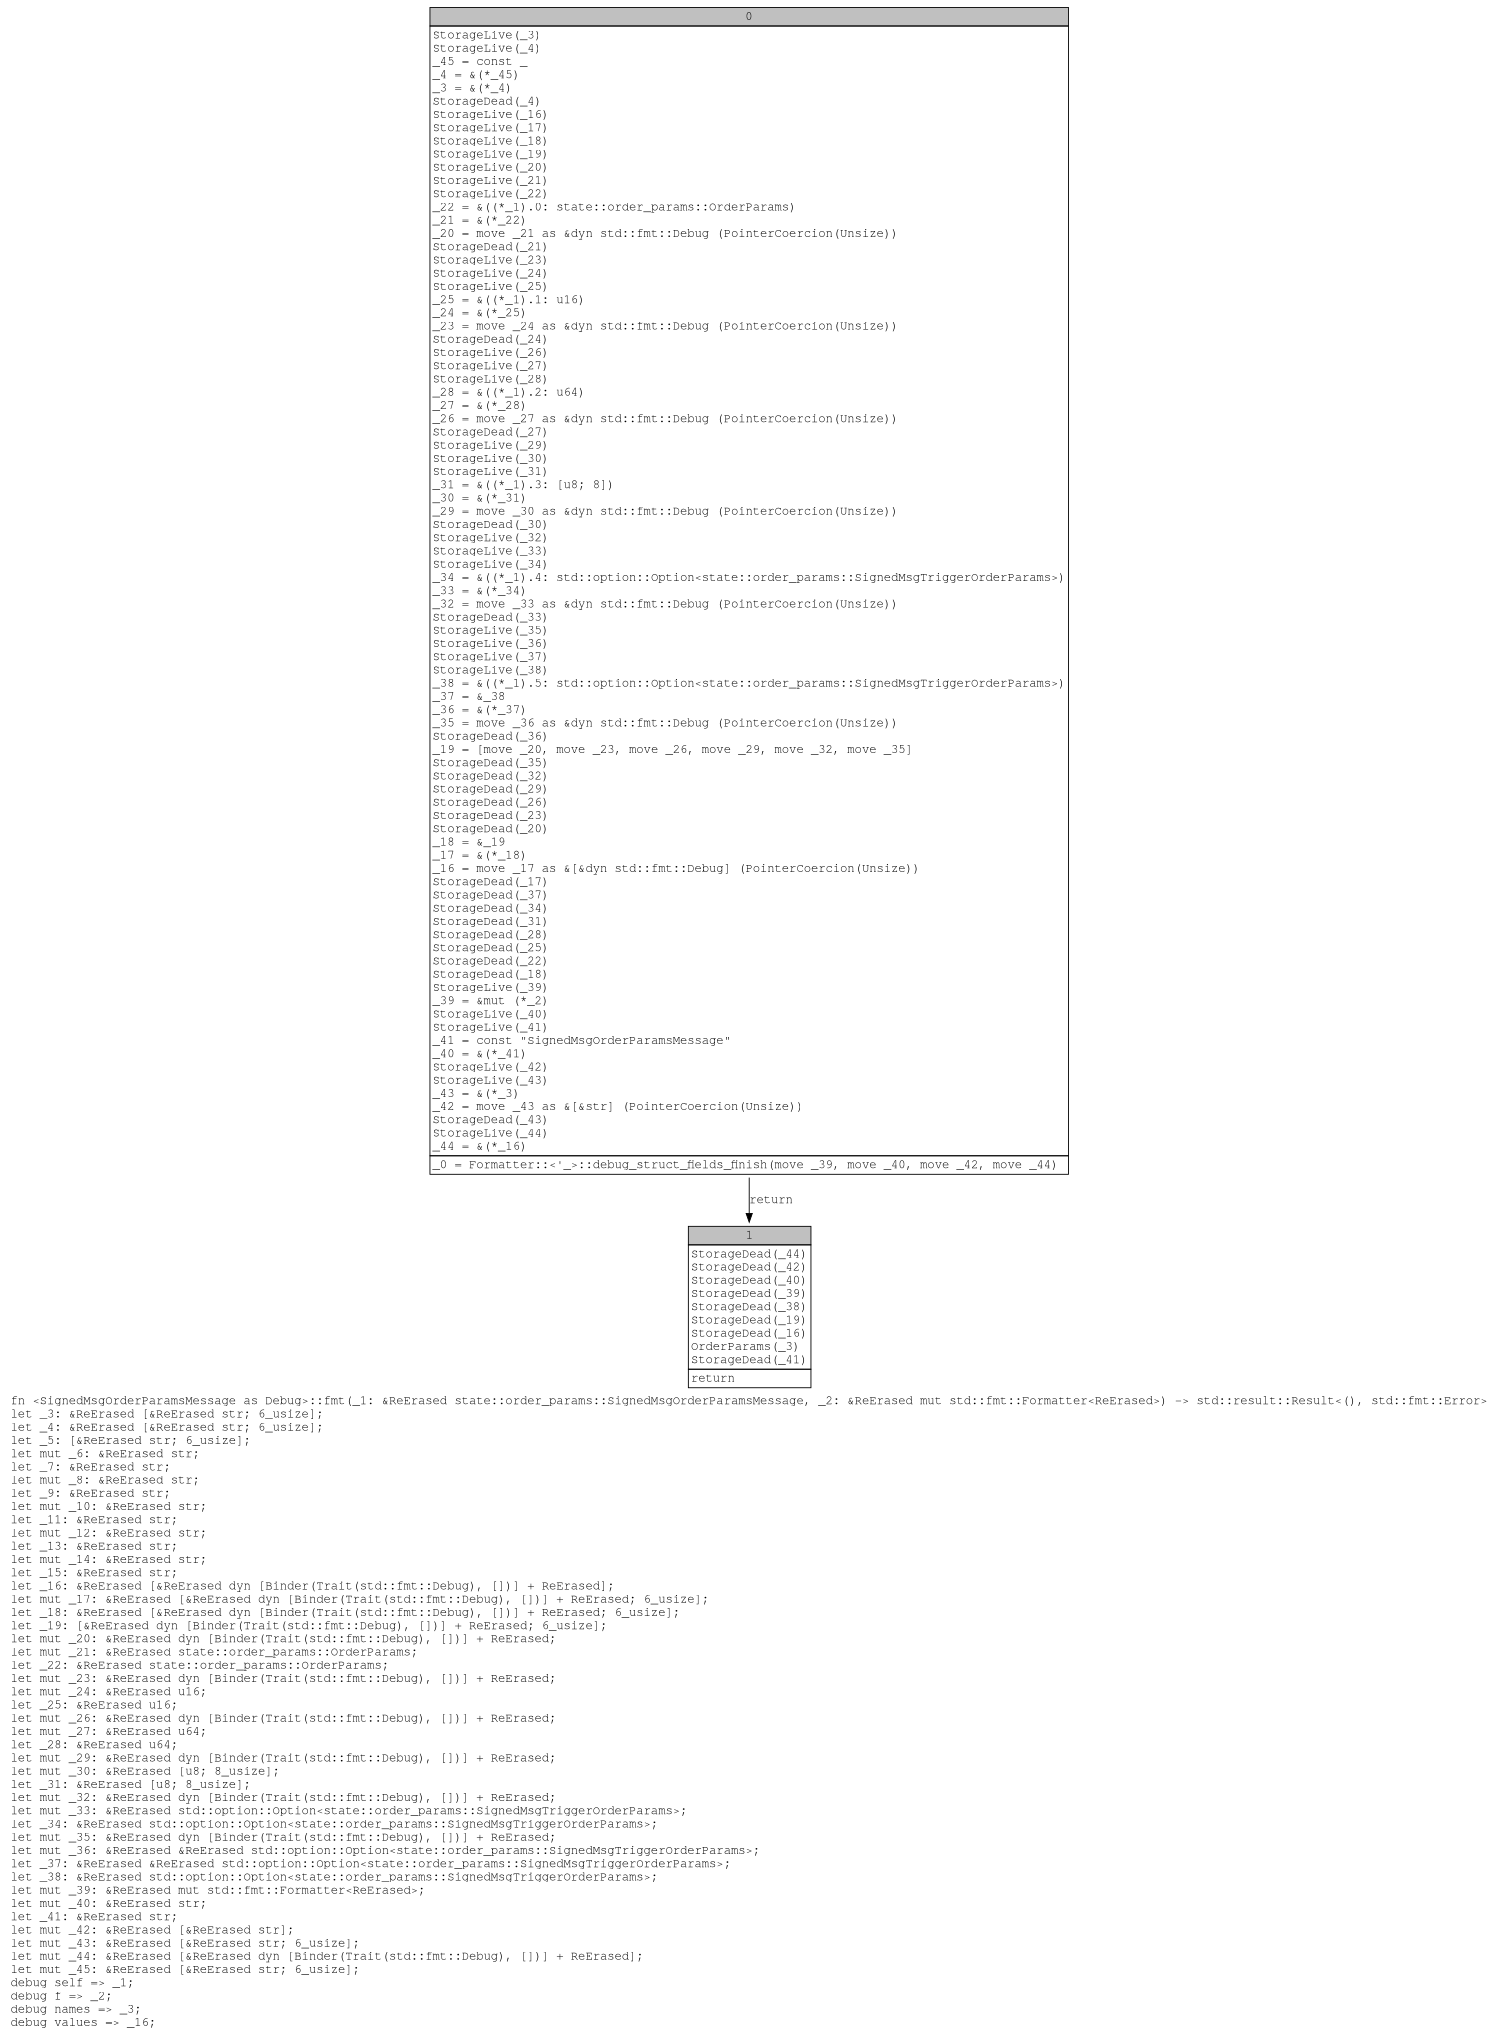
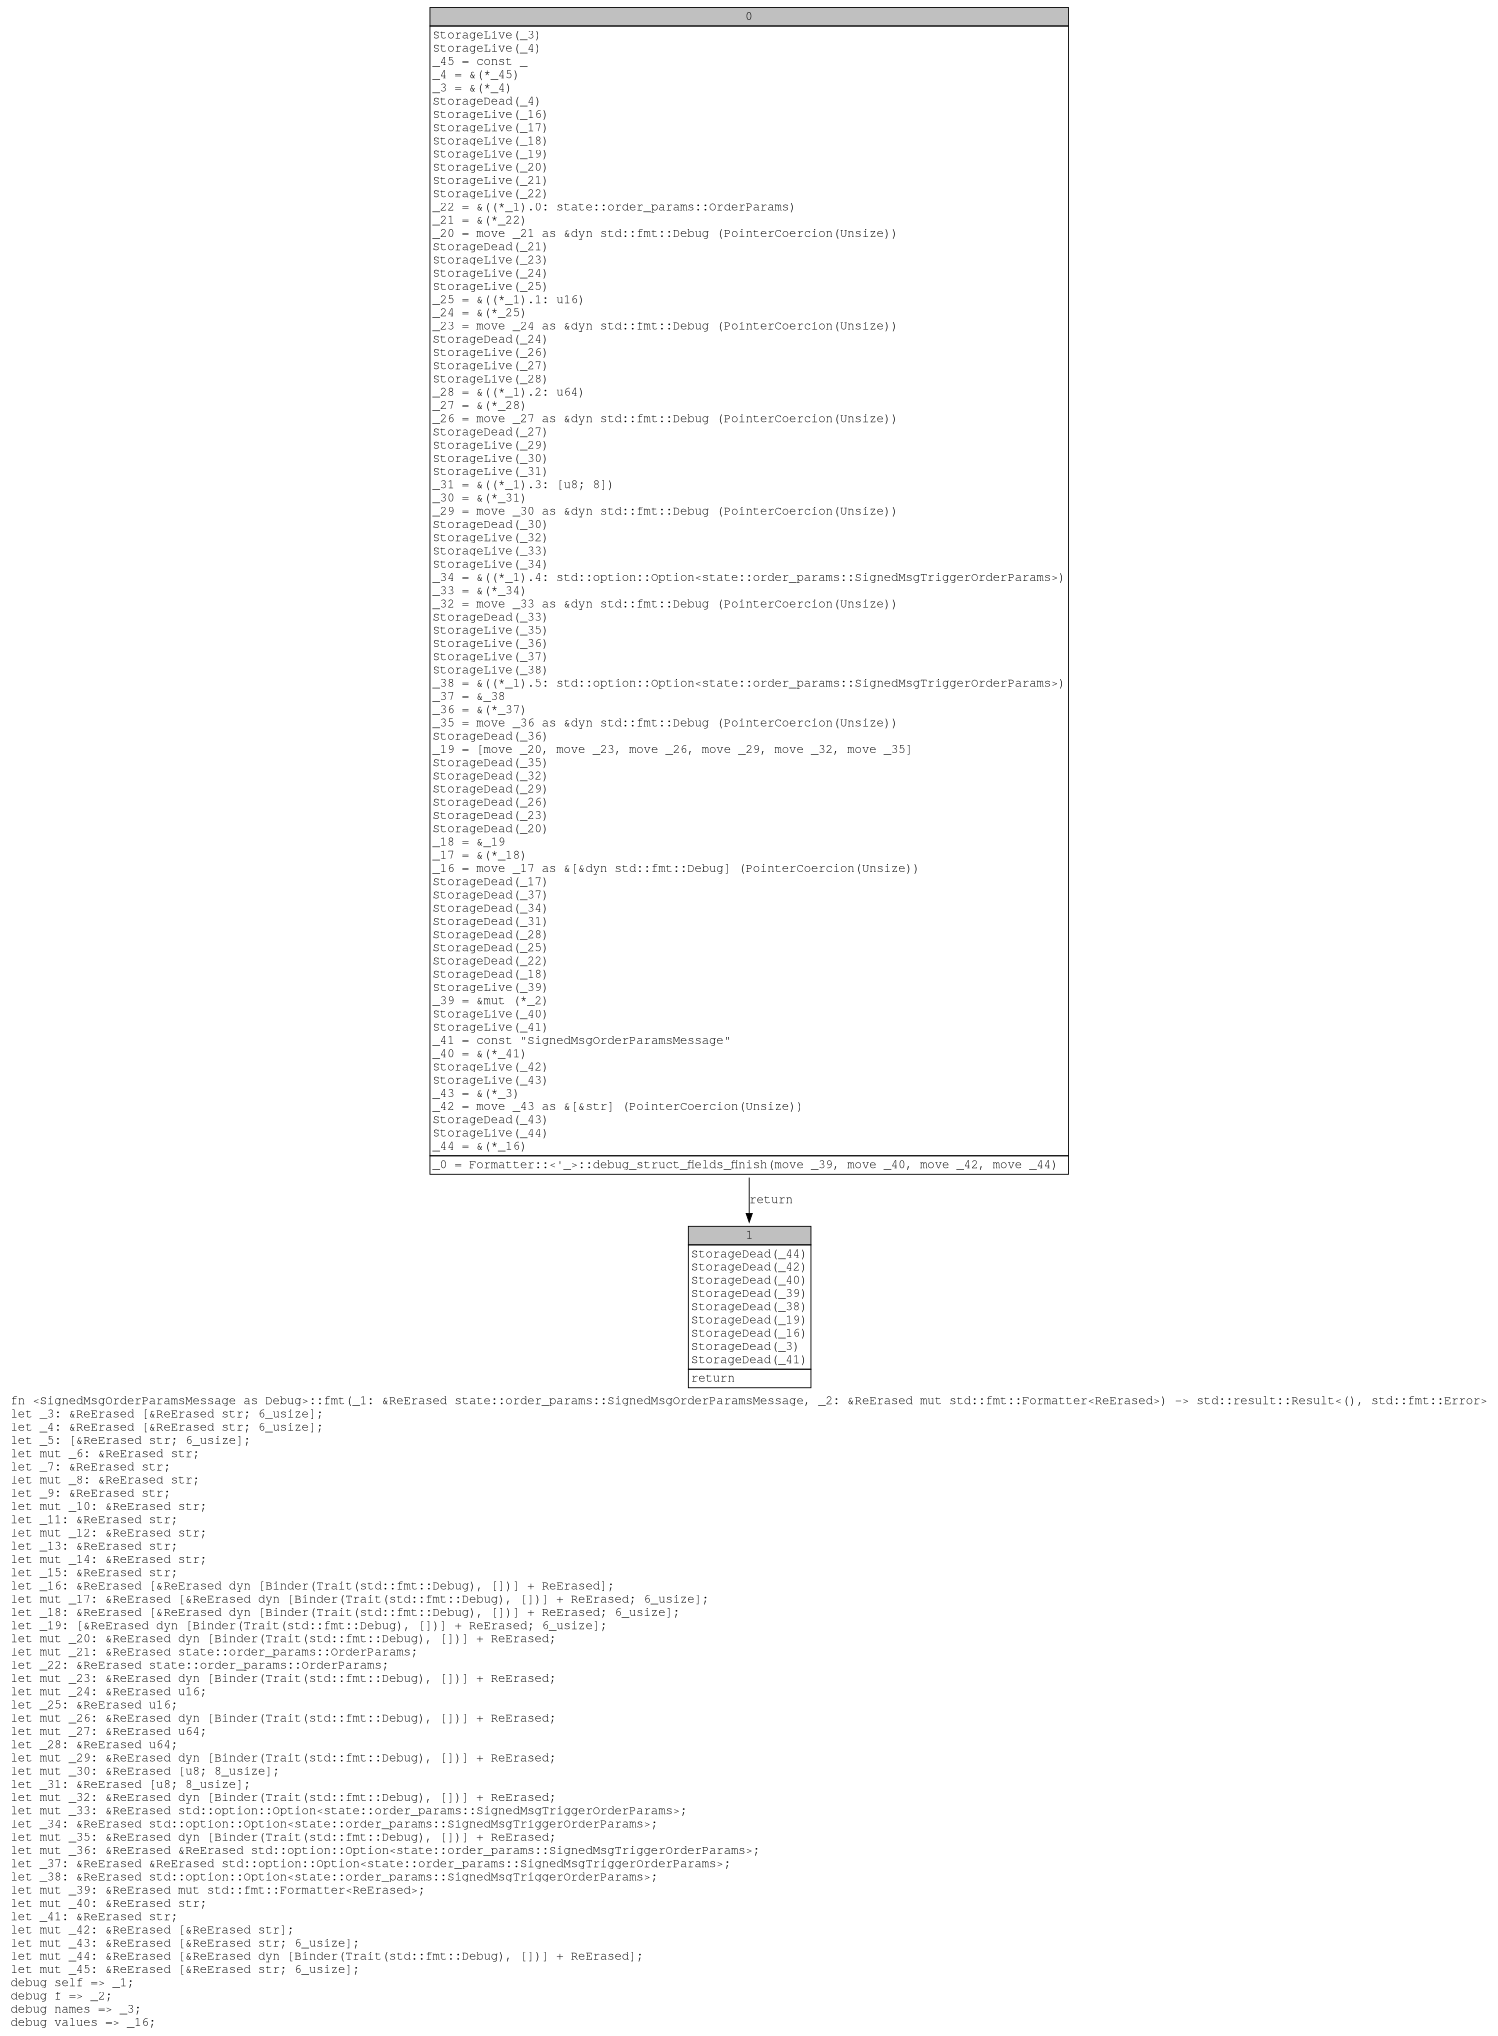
(746, 1346) -> (746, 1346)
